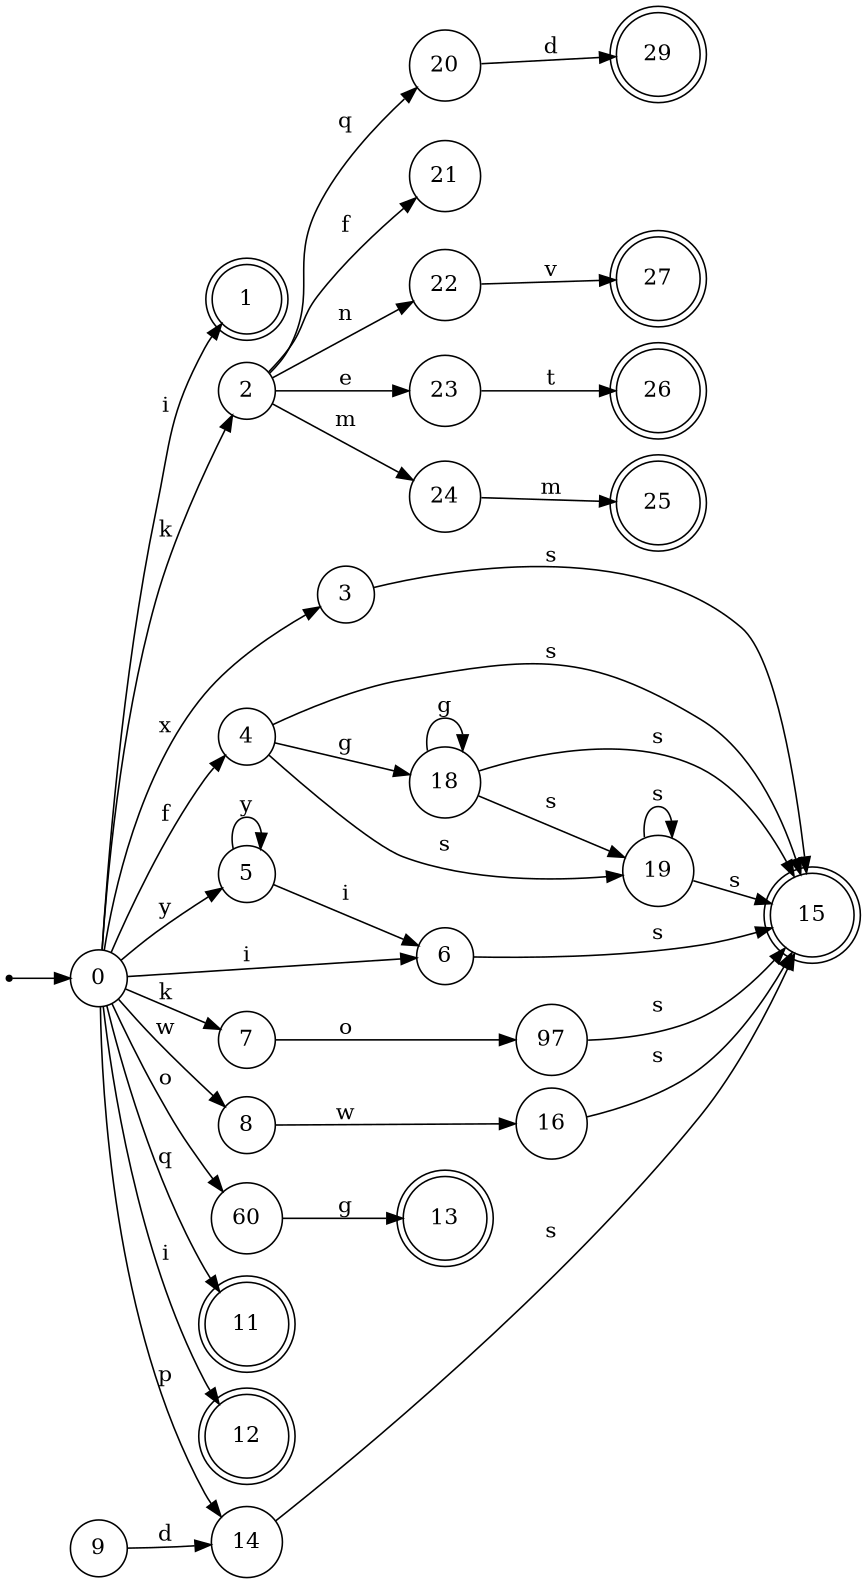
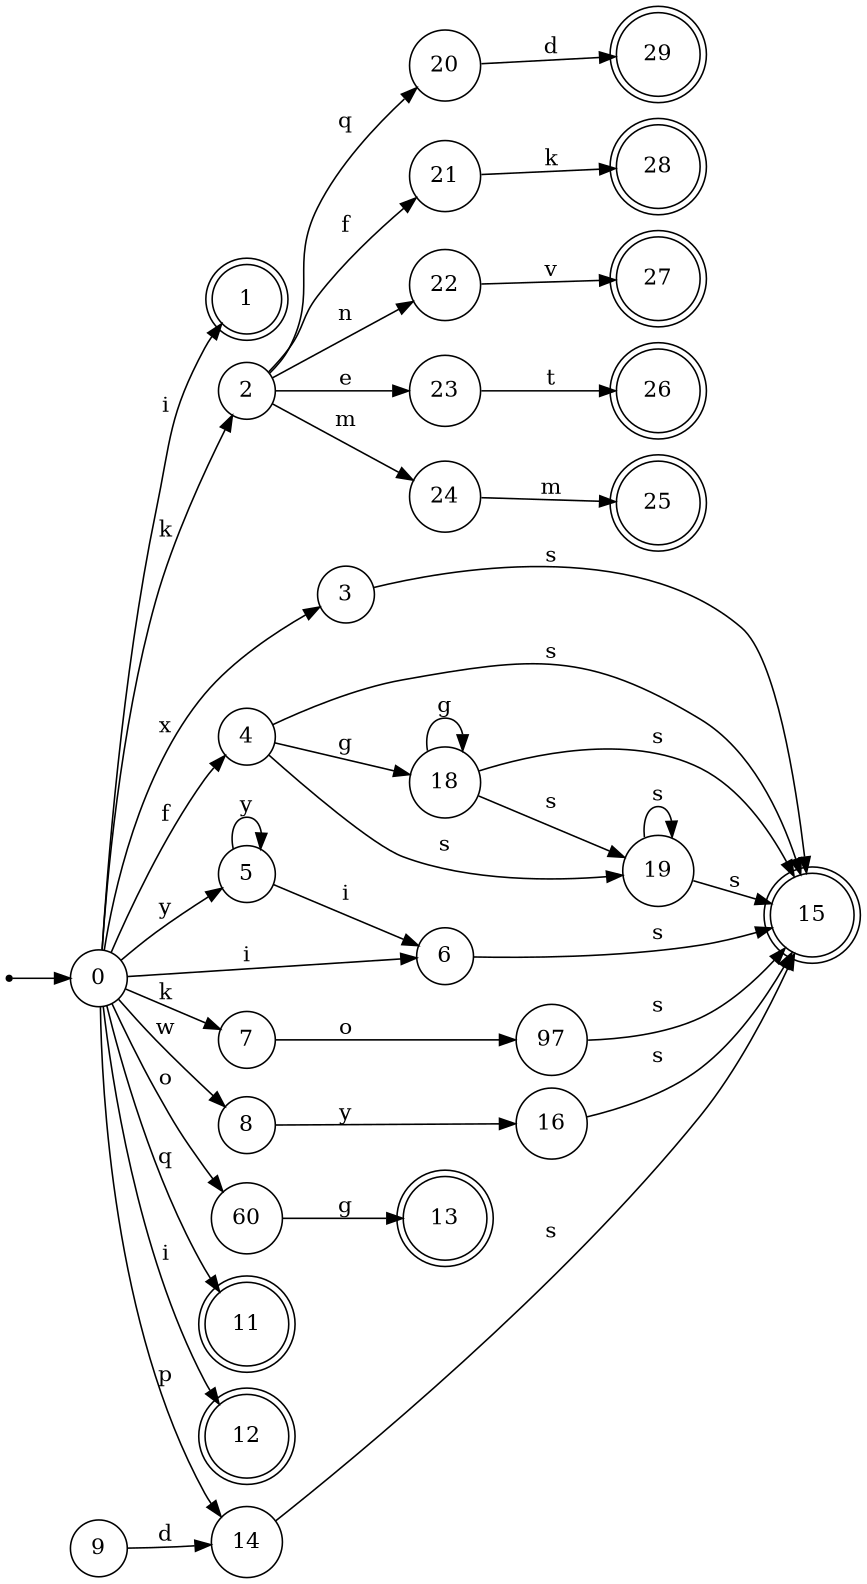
none -> (658, 167)
(346, 1113) -> (346, 1113)
